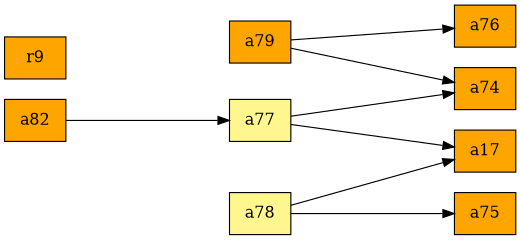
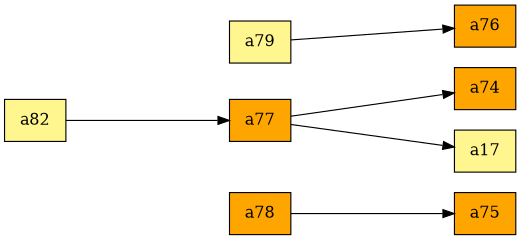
(260, 42) -> (260, 42)
(35, 58) -> none
(367, 64) -> none
(35, 120) -> (35, 120)
(260, 120) -> (260, 120)
(485, 151) -> (485, 151)
(367, 184) -> none
(260, 214) -> (260, 214)
